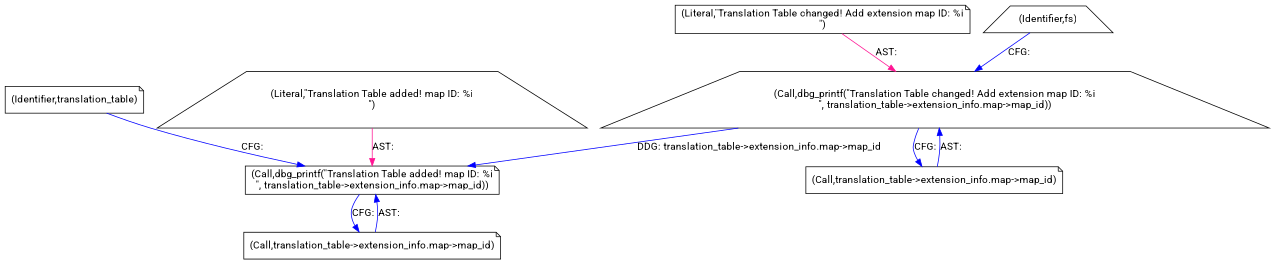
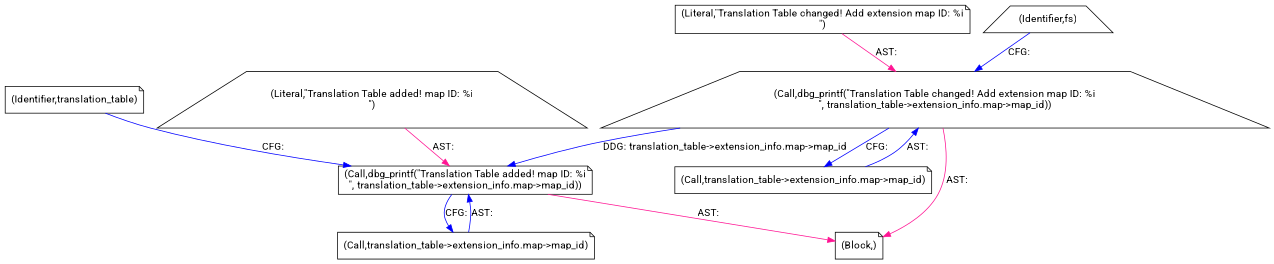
none -> (859, 246)
